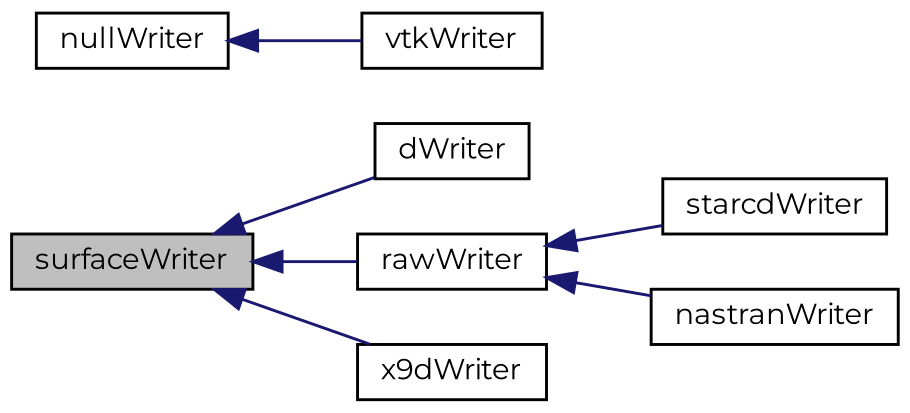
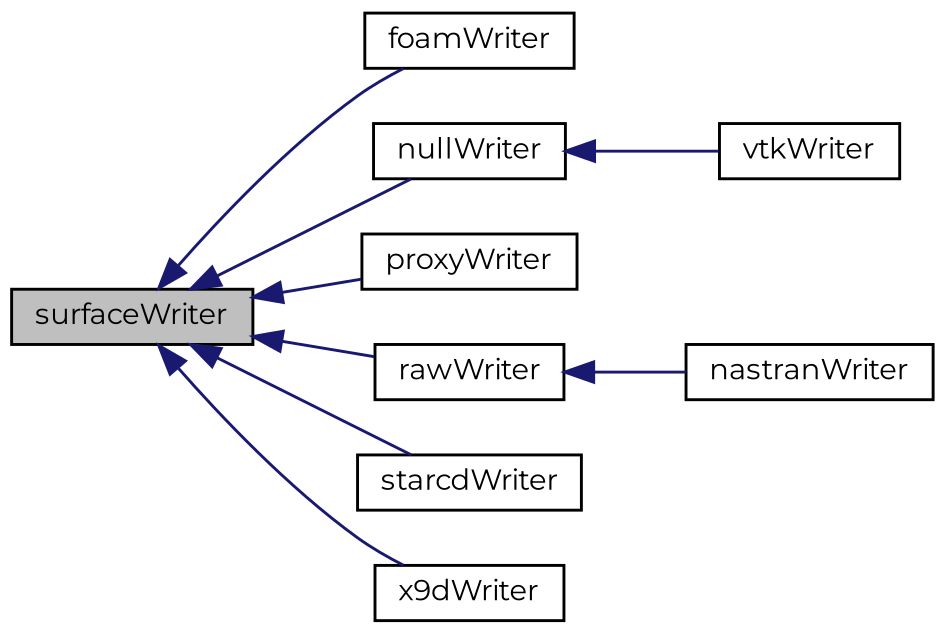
(452, 151) -> (469, 41)
none -> (314, 228)
(619, 233) -> (314, 406)
none -> (469, 262)
